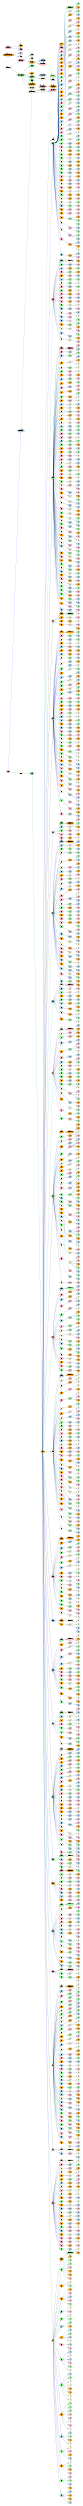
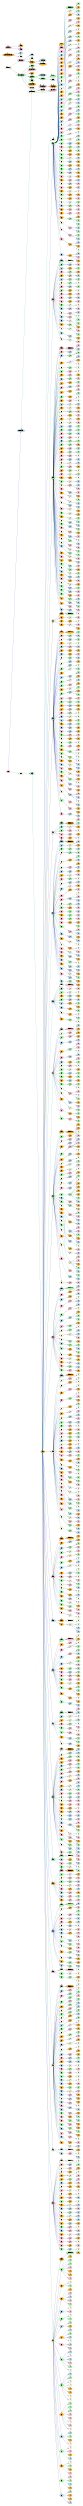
(43, 64) -> (43, 64)
none -> (32, 70)
(43, 79) -> (43, 79)
